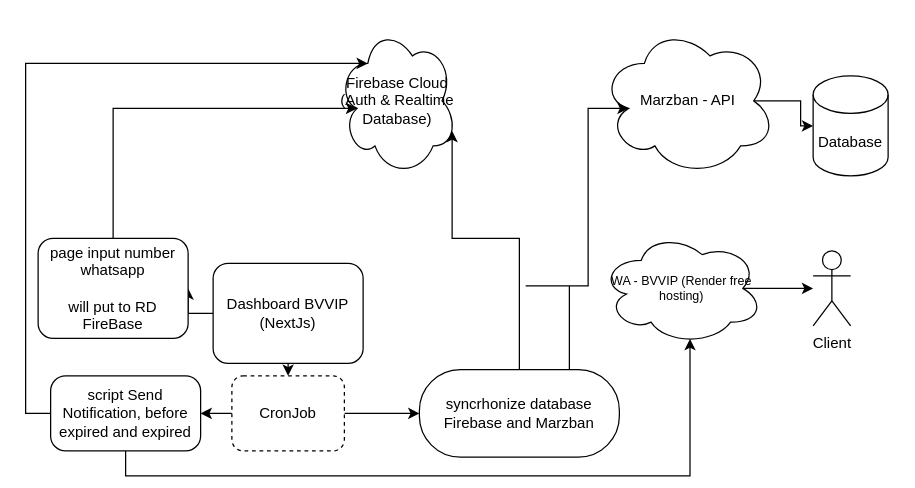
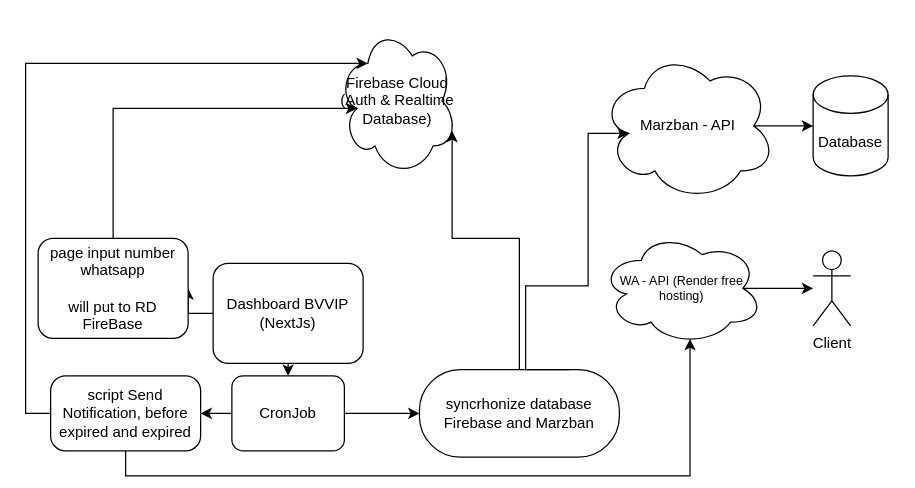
(688, 101) -> (688, 126)
(682, 288) -> (682, 288)
(288, 413) -> (288, 413)
